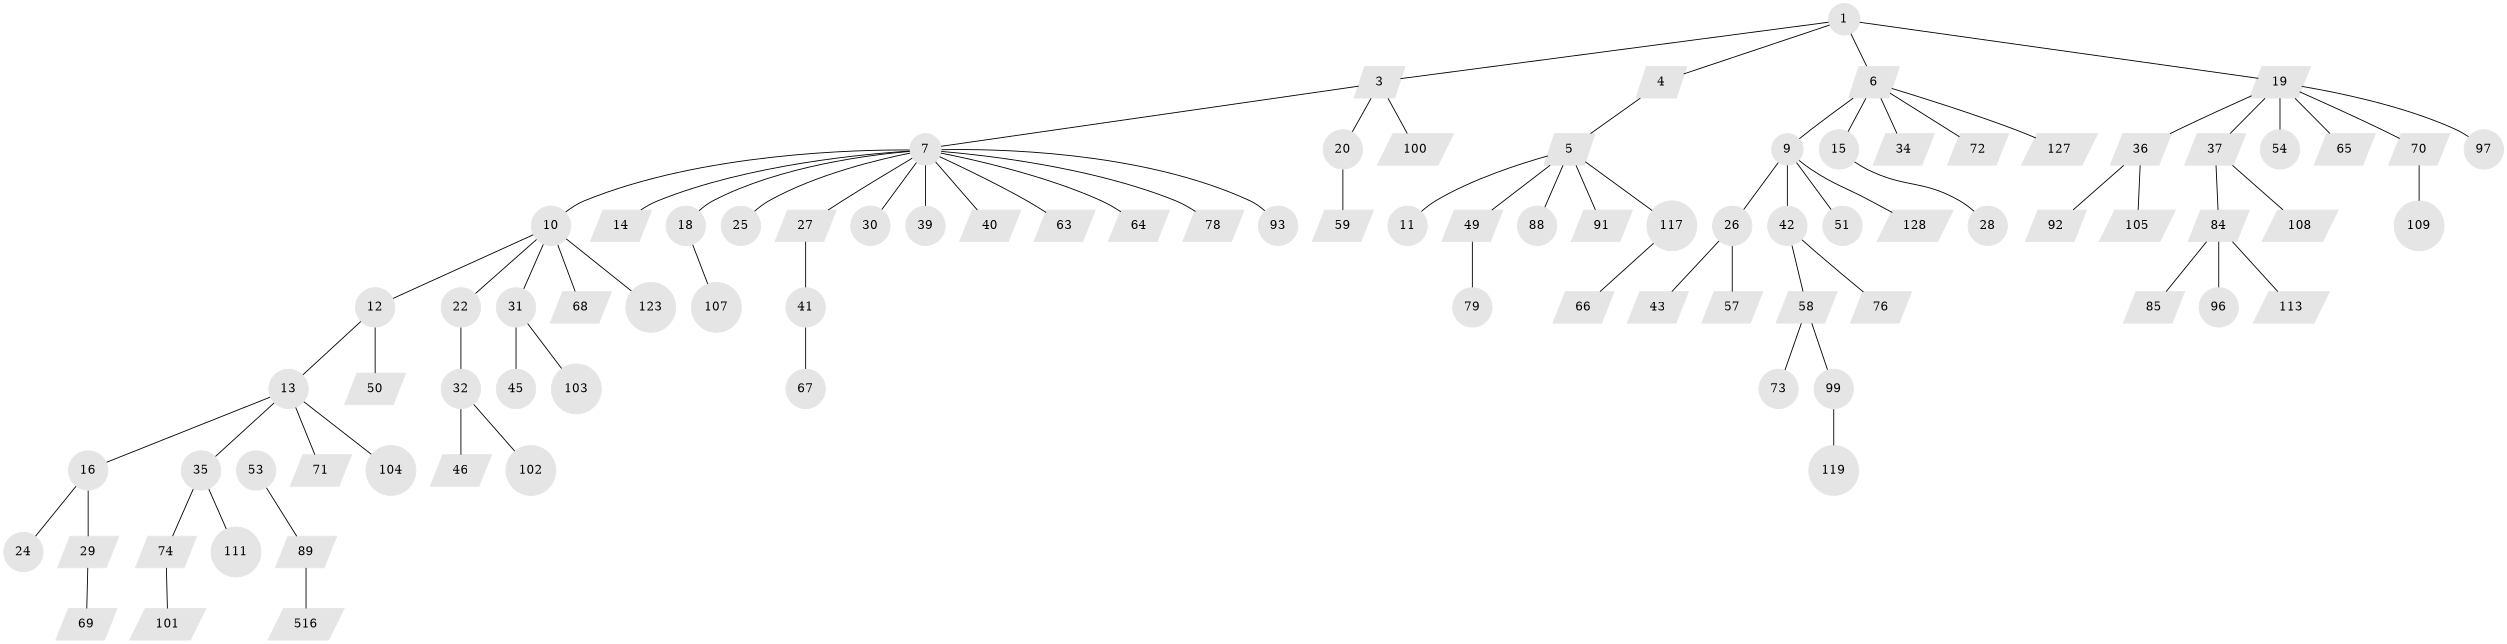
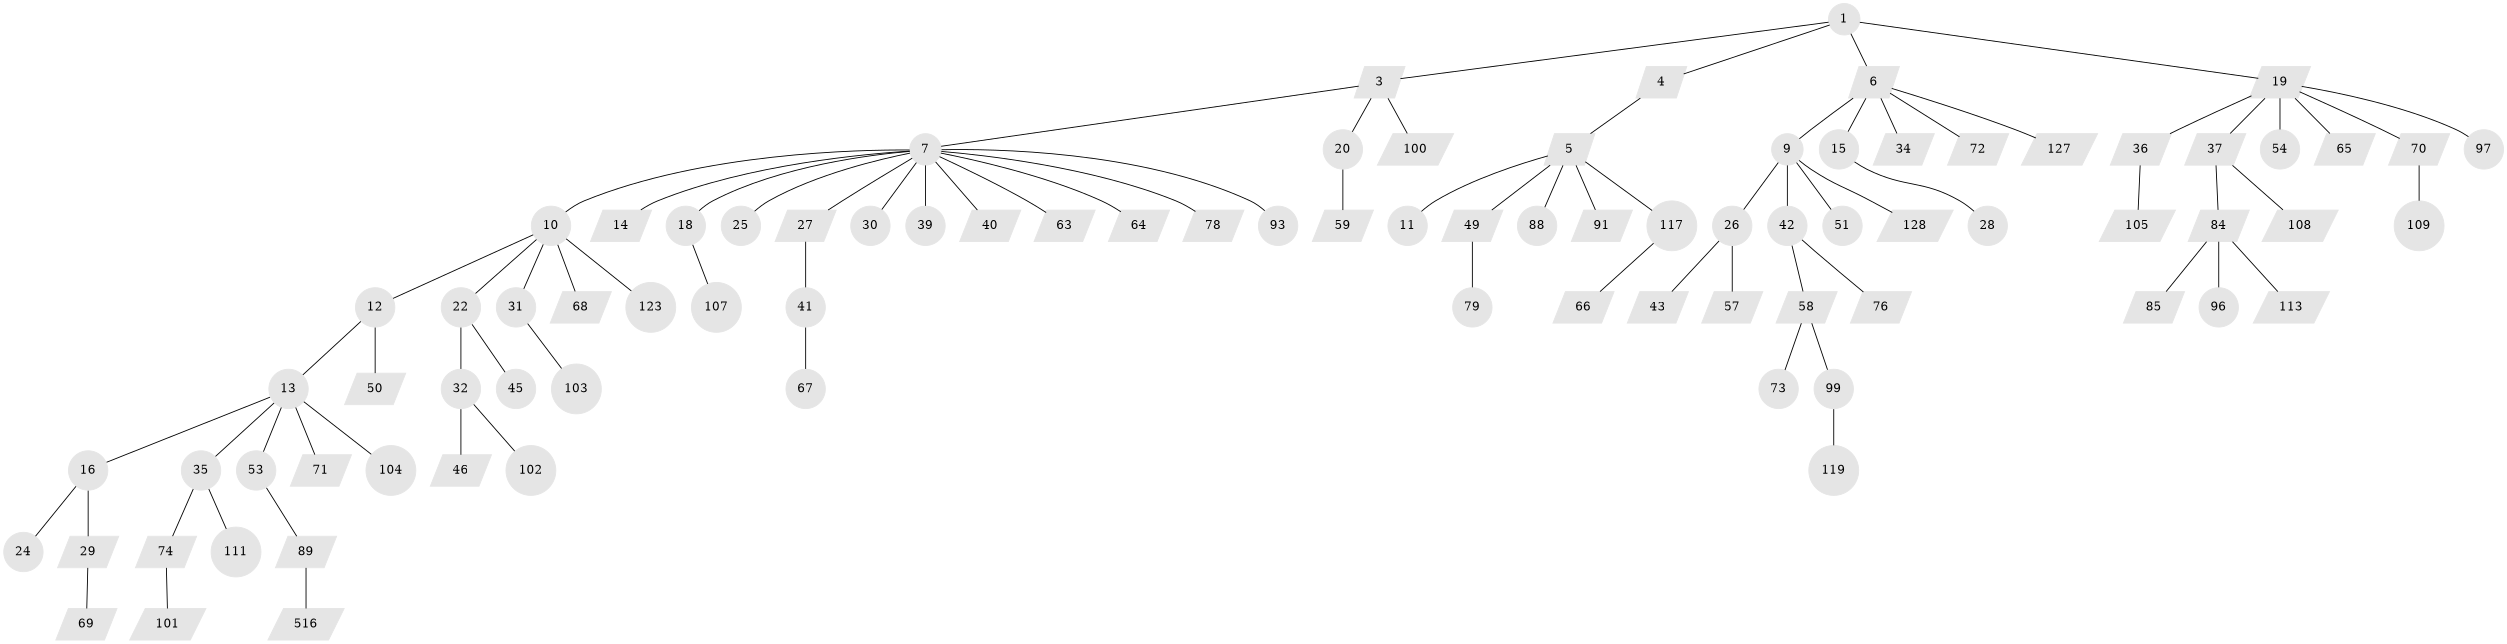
(2056, 226) -> none
(516, 348) -> (489, 348)
none -> (272, 430)
